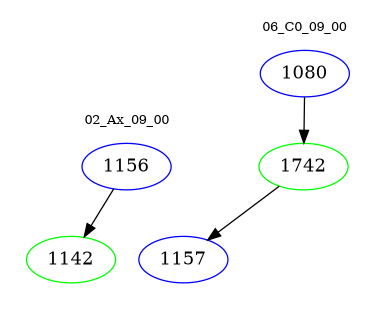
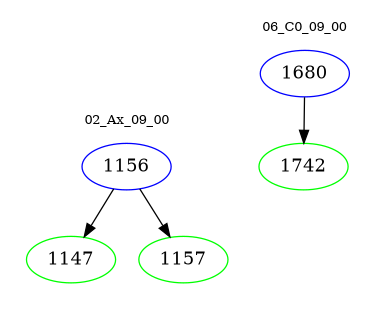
(305, 74) -> (305, 74)
(249, 209) -> (151, 207)
(71, 260) -> (71, 260)
(183, 260) -> (183, 260)
